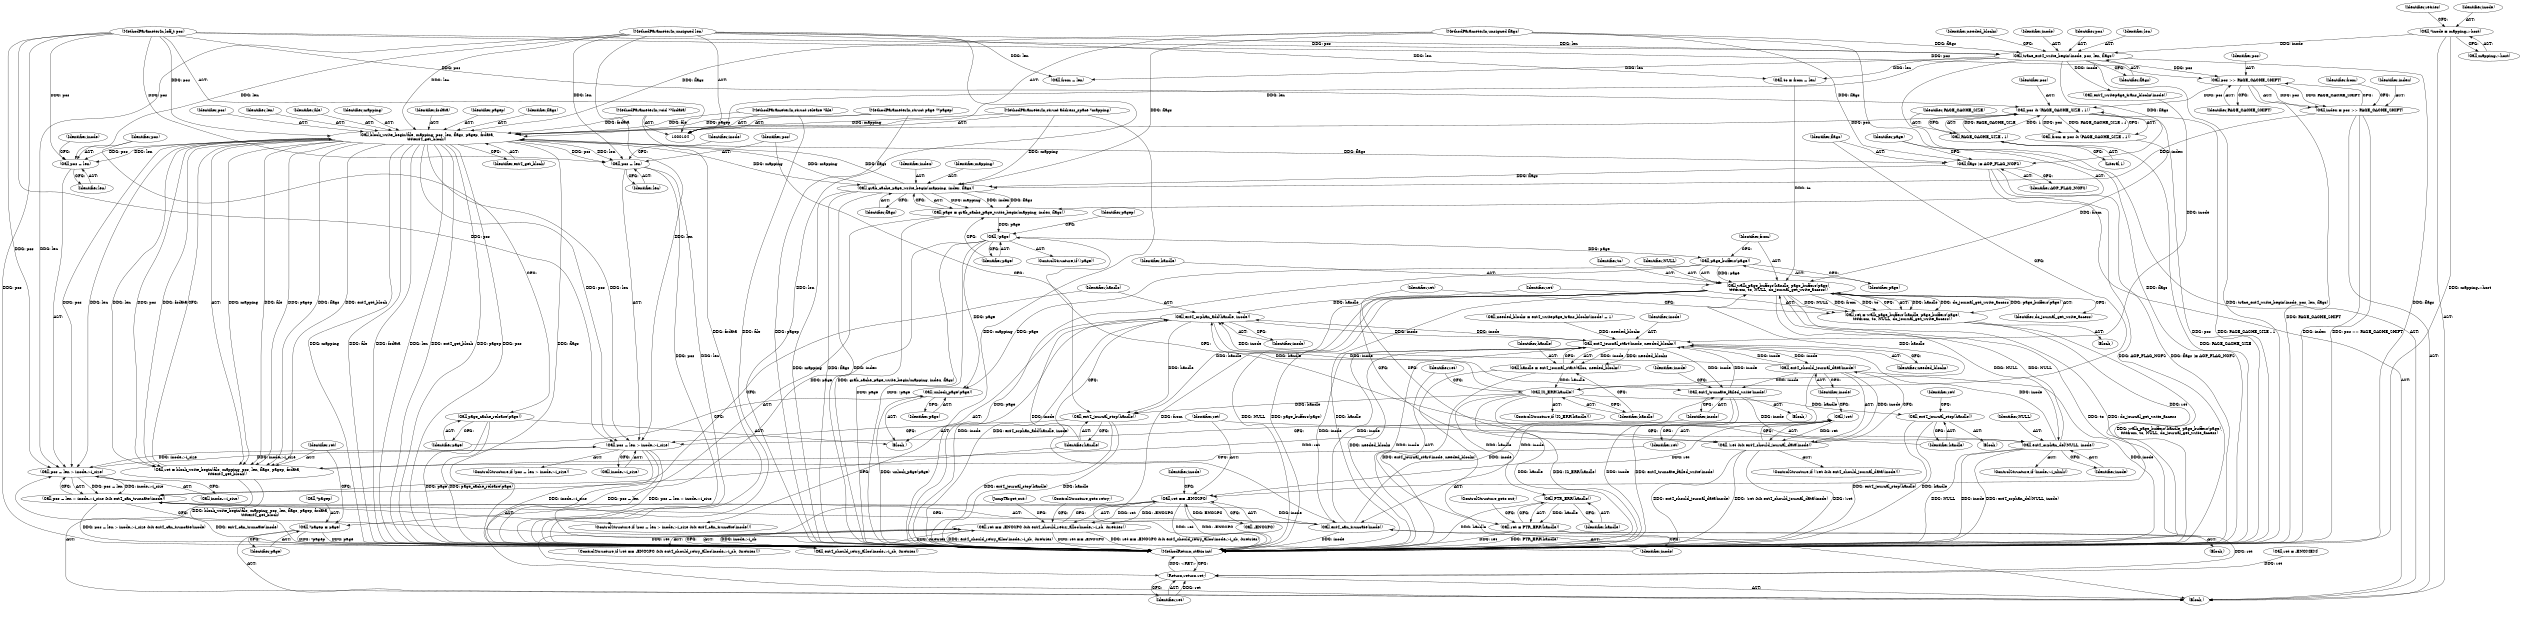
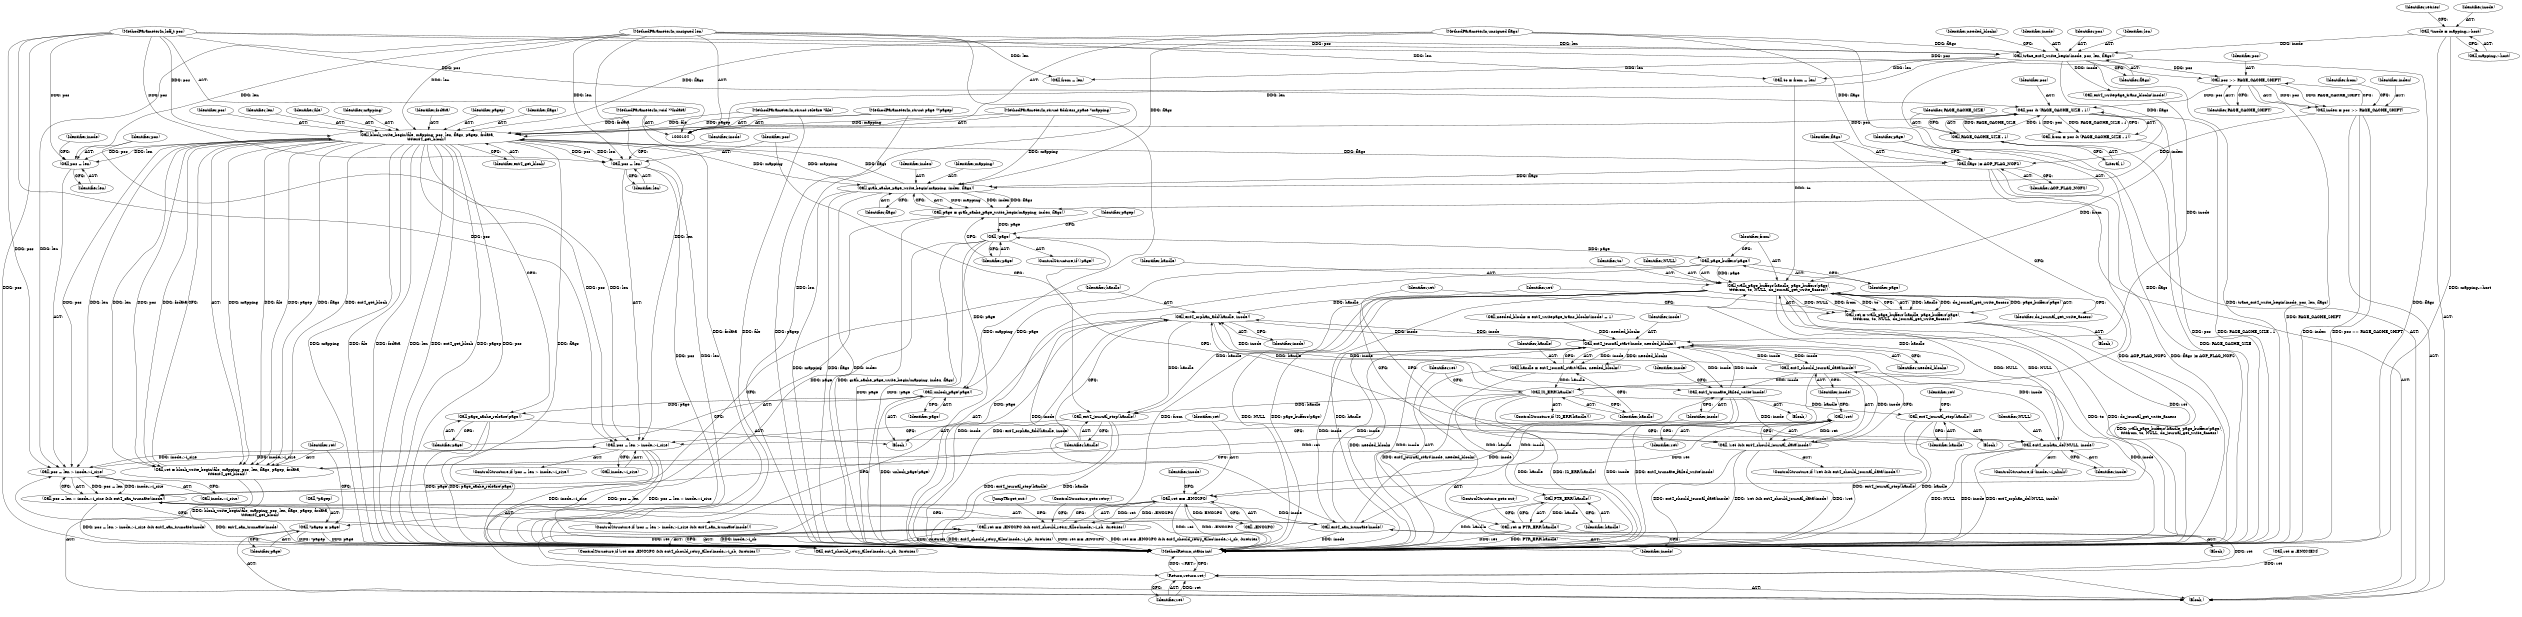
none -> (724, 401)
